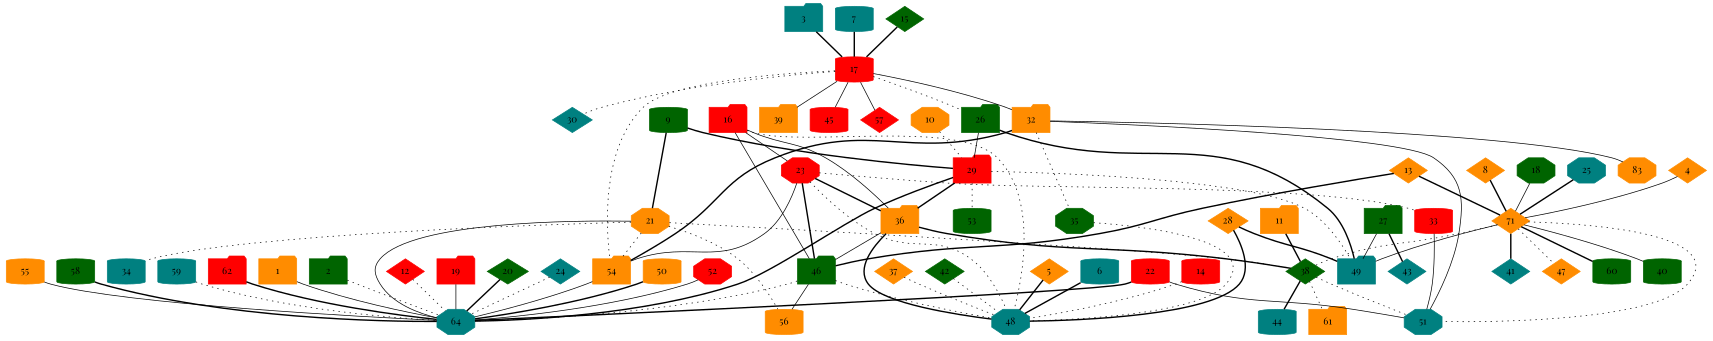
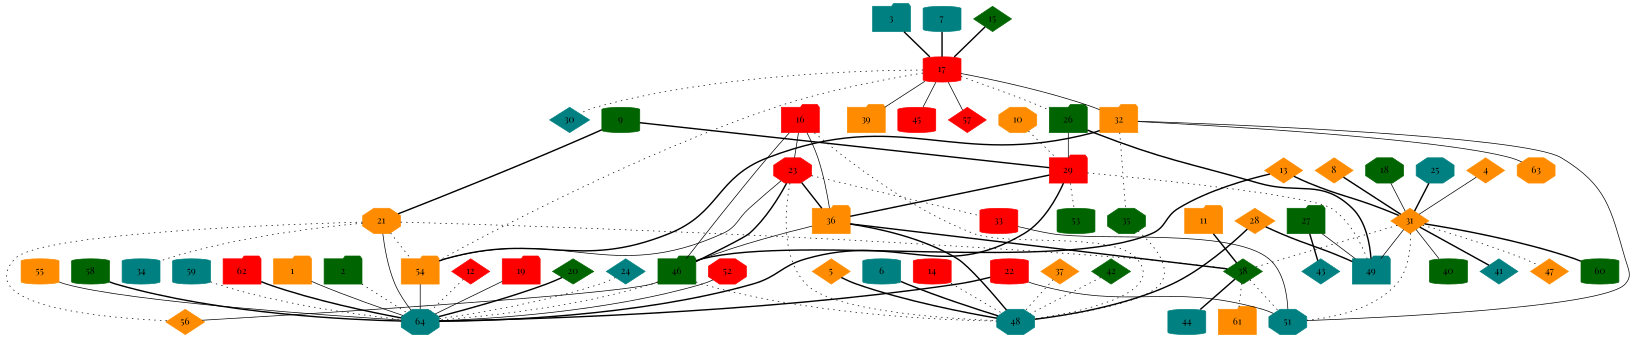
(1637, 170) -> (1536, 170)
(1511, 221) -> (1410, 221)
(662, 271) -> none
(784, 322) -> (185, 322)
